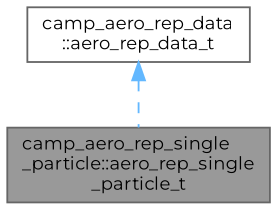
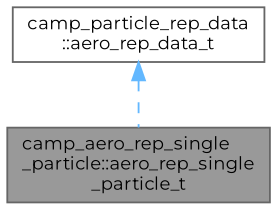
(139, 35) -> (139, 35)
